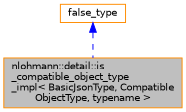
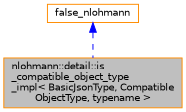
(93, 13) -> (93, 13)
